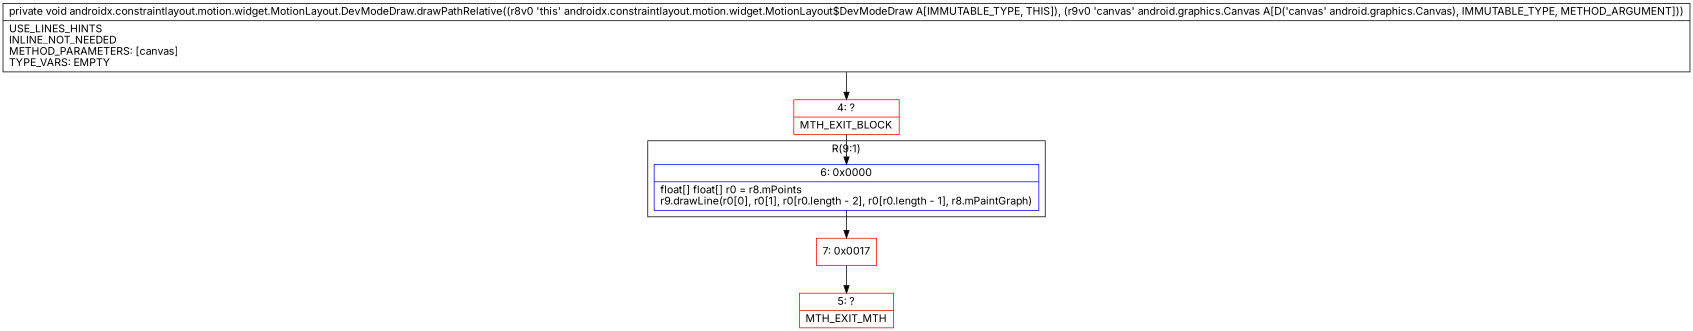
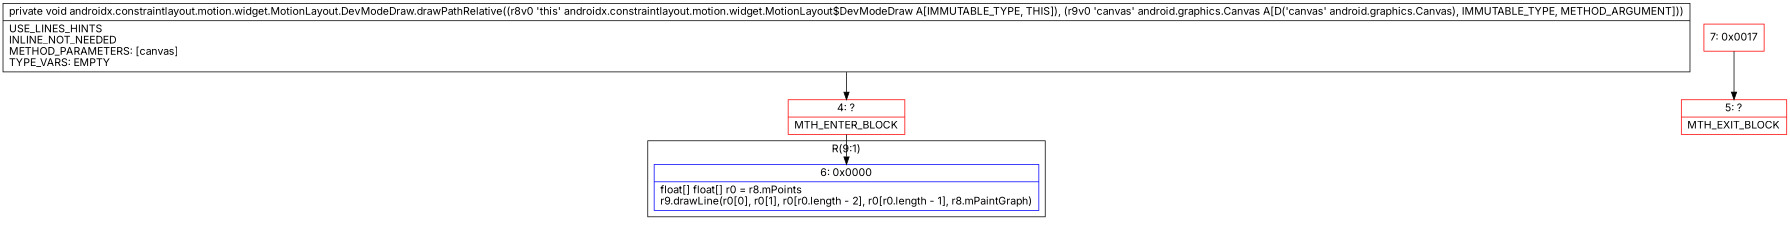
(846, 125) -> (846, 125)
(846, 221) -> none
(846, 319) -> (1734, 125)
